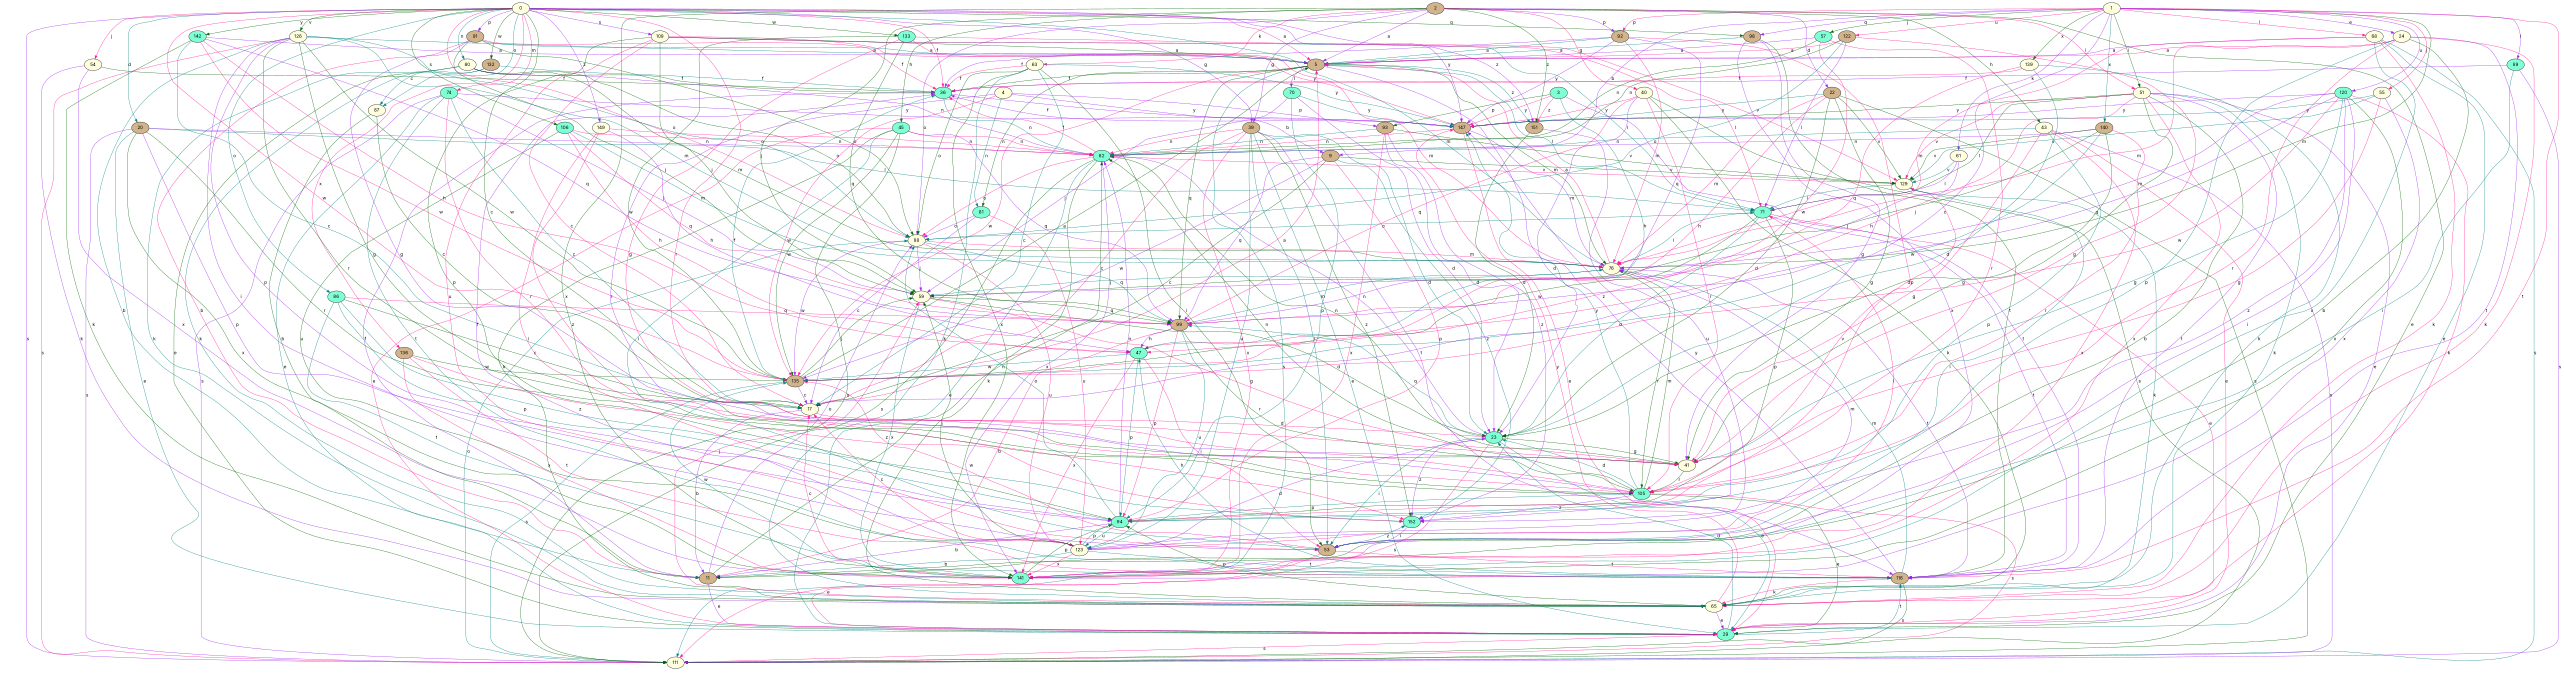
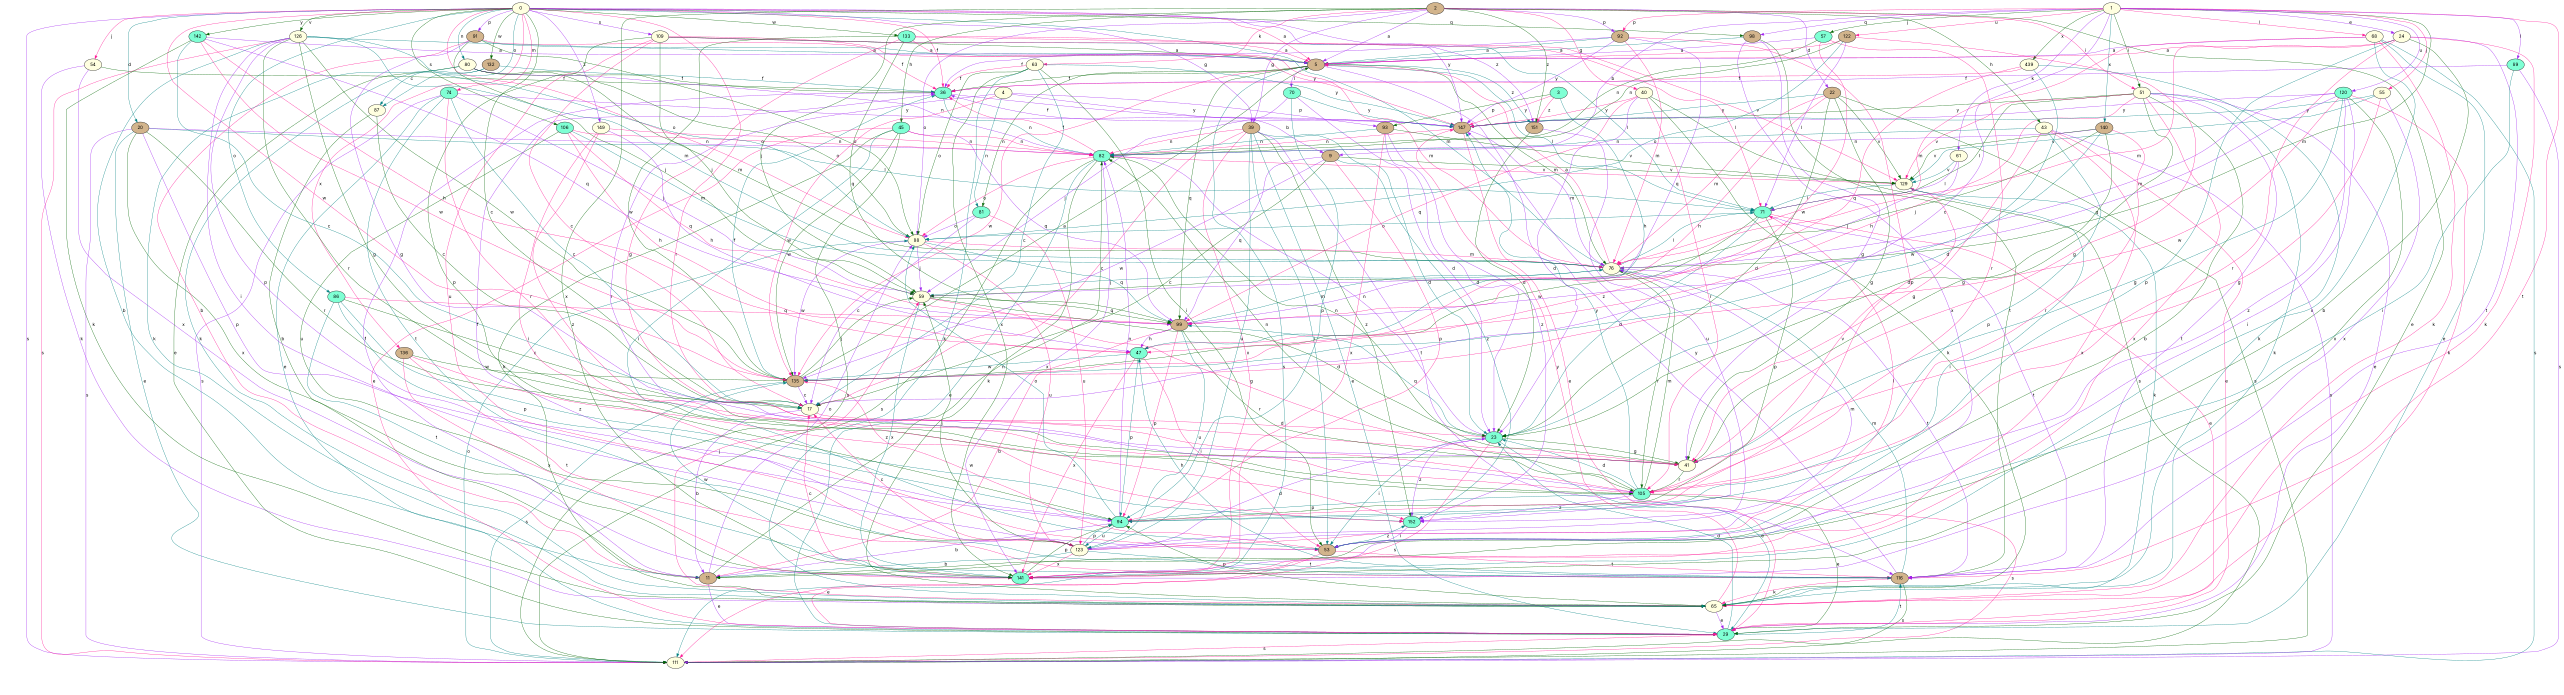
(2029, 65) -> (2029, 65)
(1959, 267) -> none
(1108, 328) -> (1112, 39)
